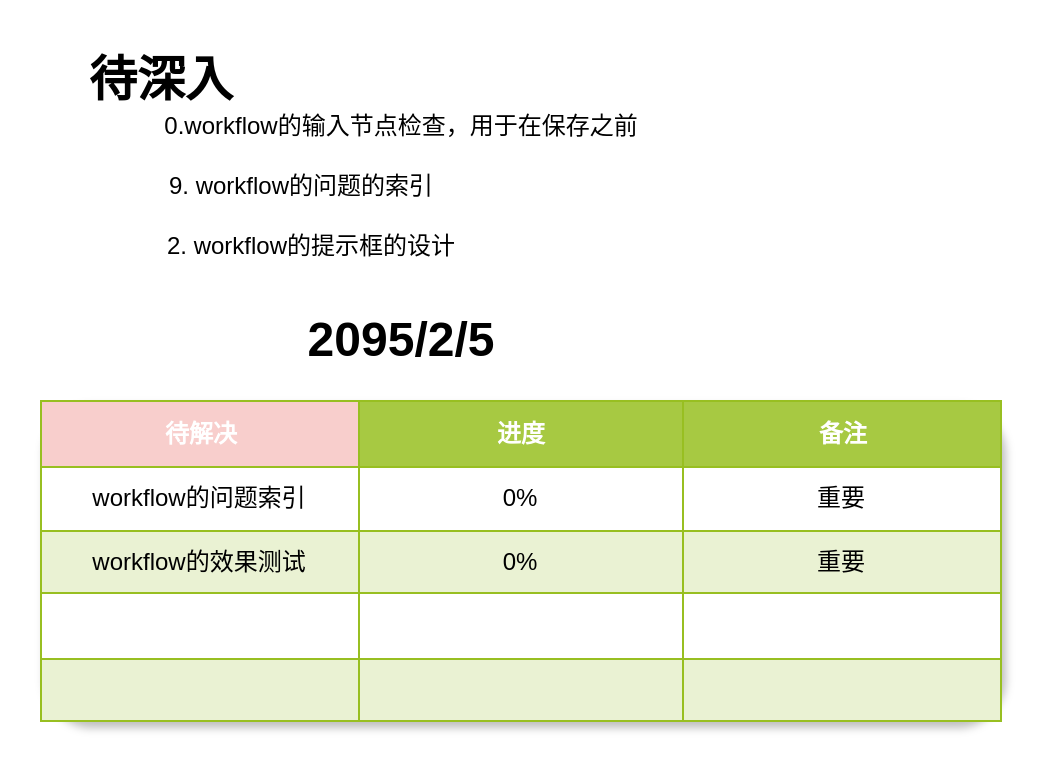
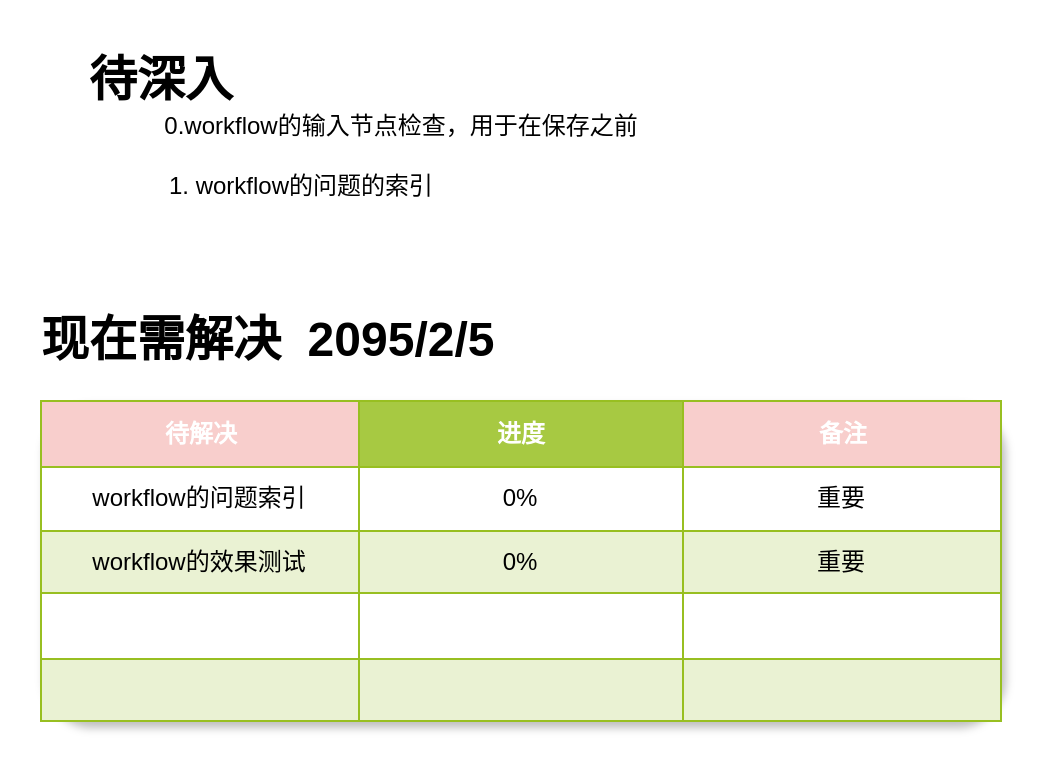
(302, 187) -> (302, 187)
(311, 247) -> none
none -> (161, 341)
(842, 434) -> (842, 434)
